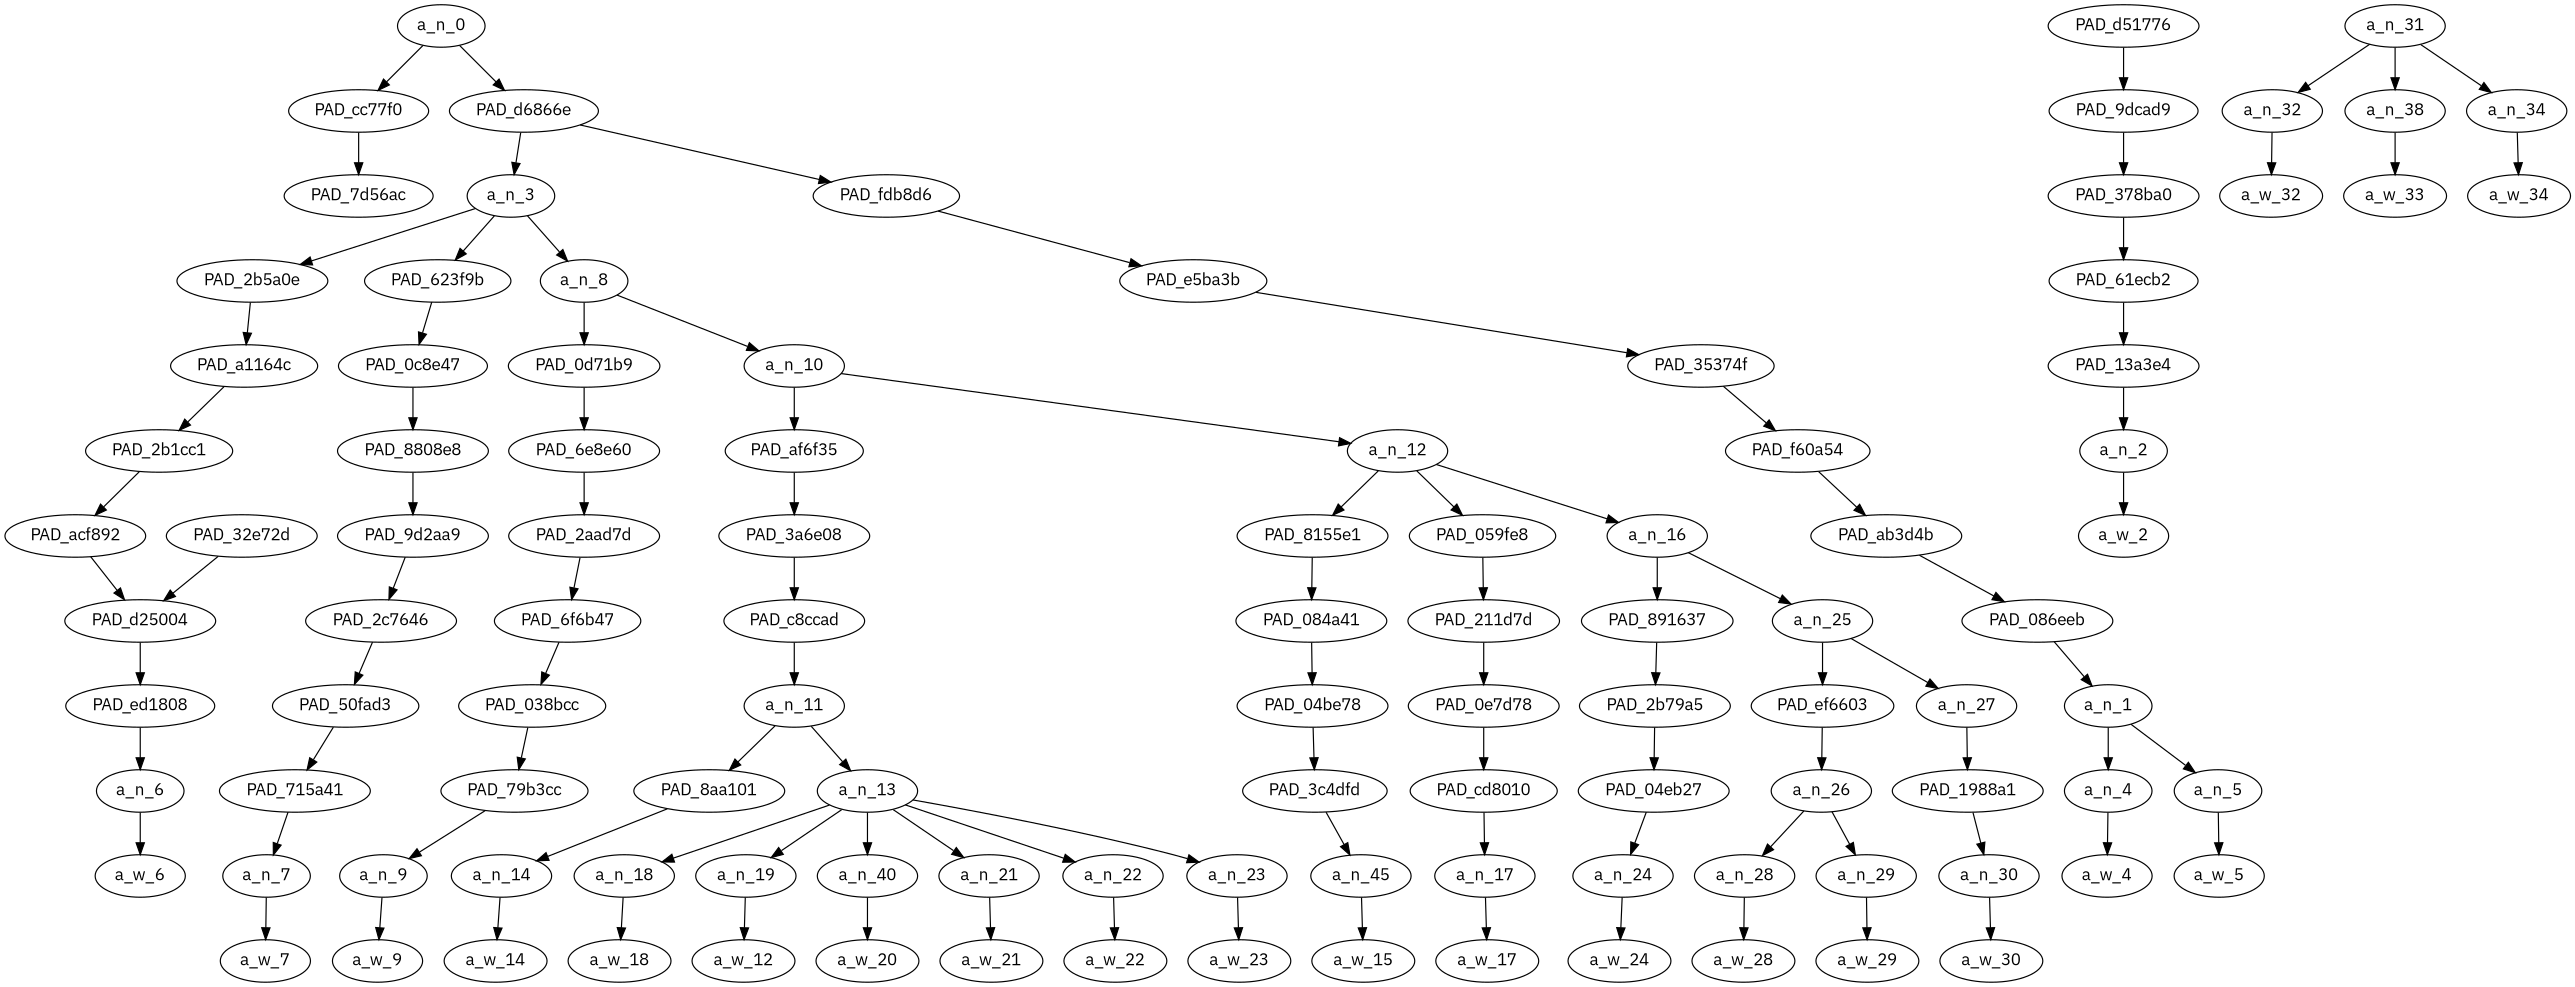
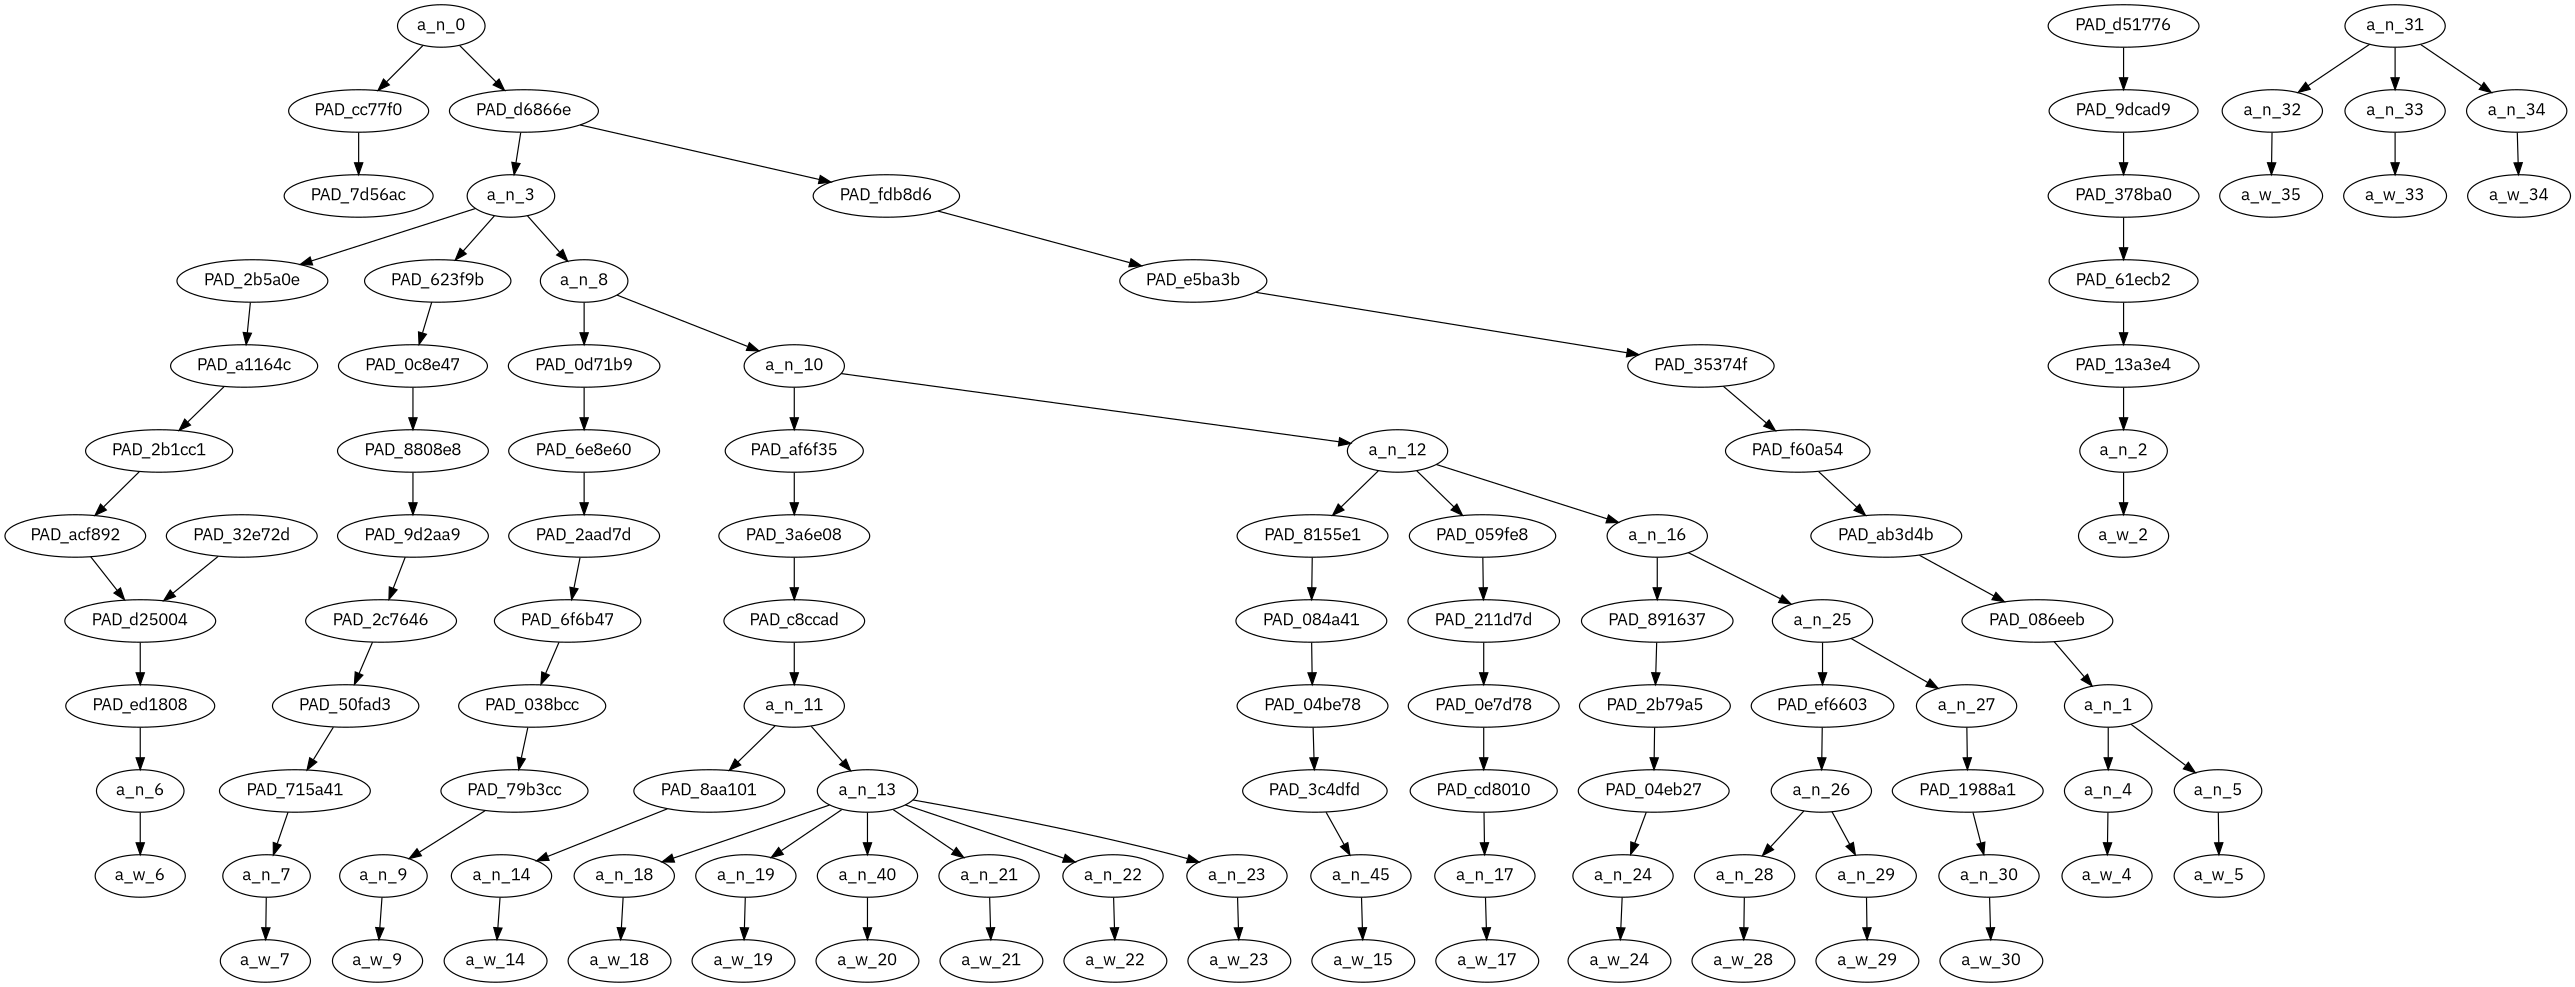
(2395, 111) -> (2395, 111)
(2271, 196) -> (2271, 196)
(744, 961) -> (744, 961)
